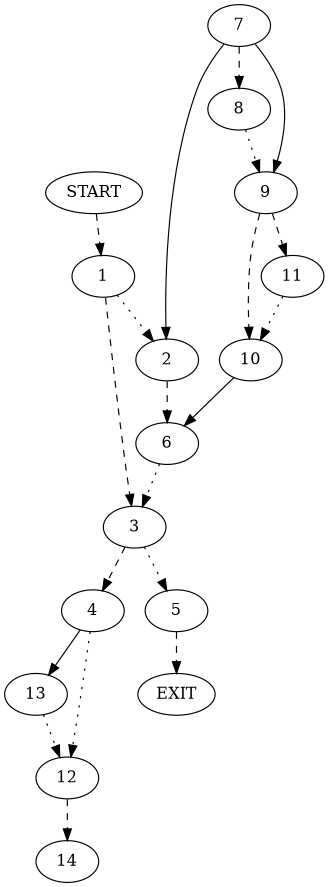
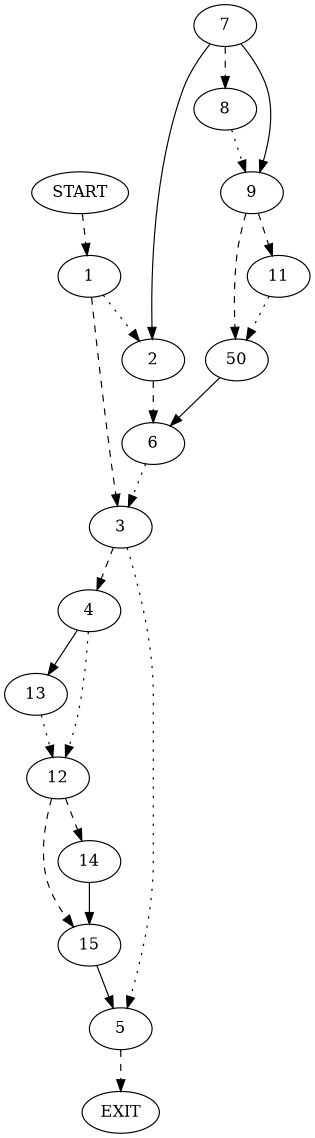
(251, 360) -> (237, 360)
none -> (89, 945)
